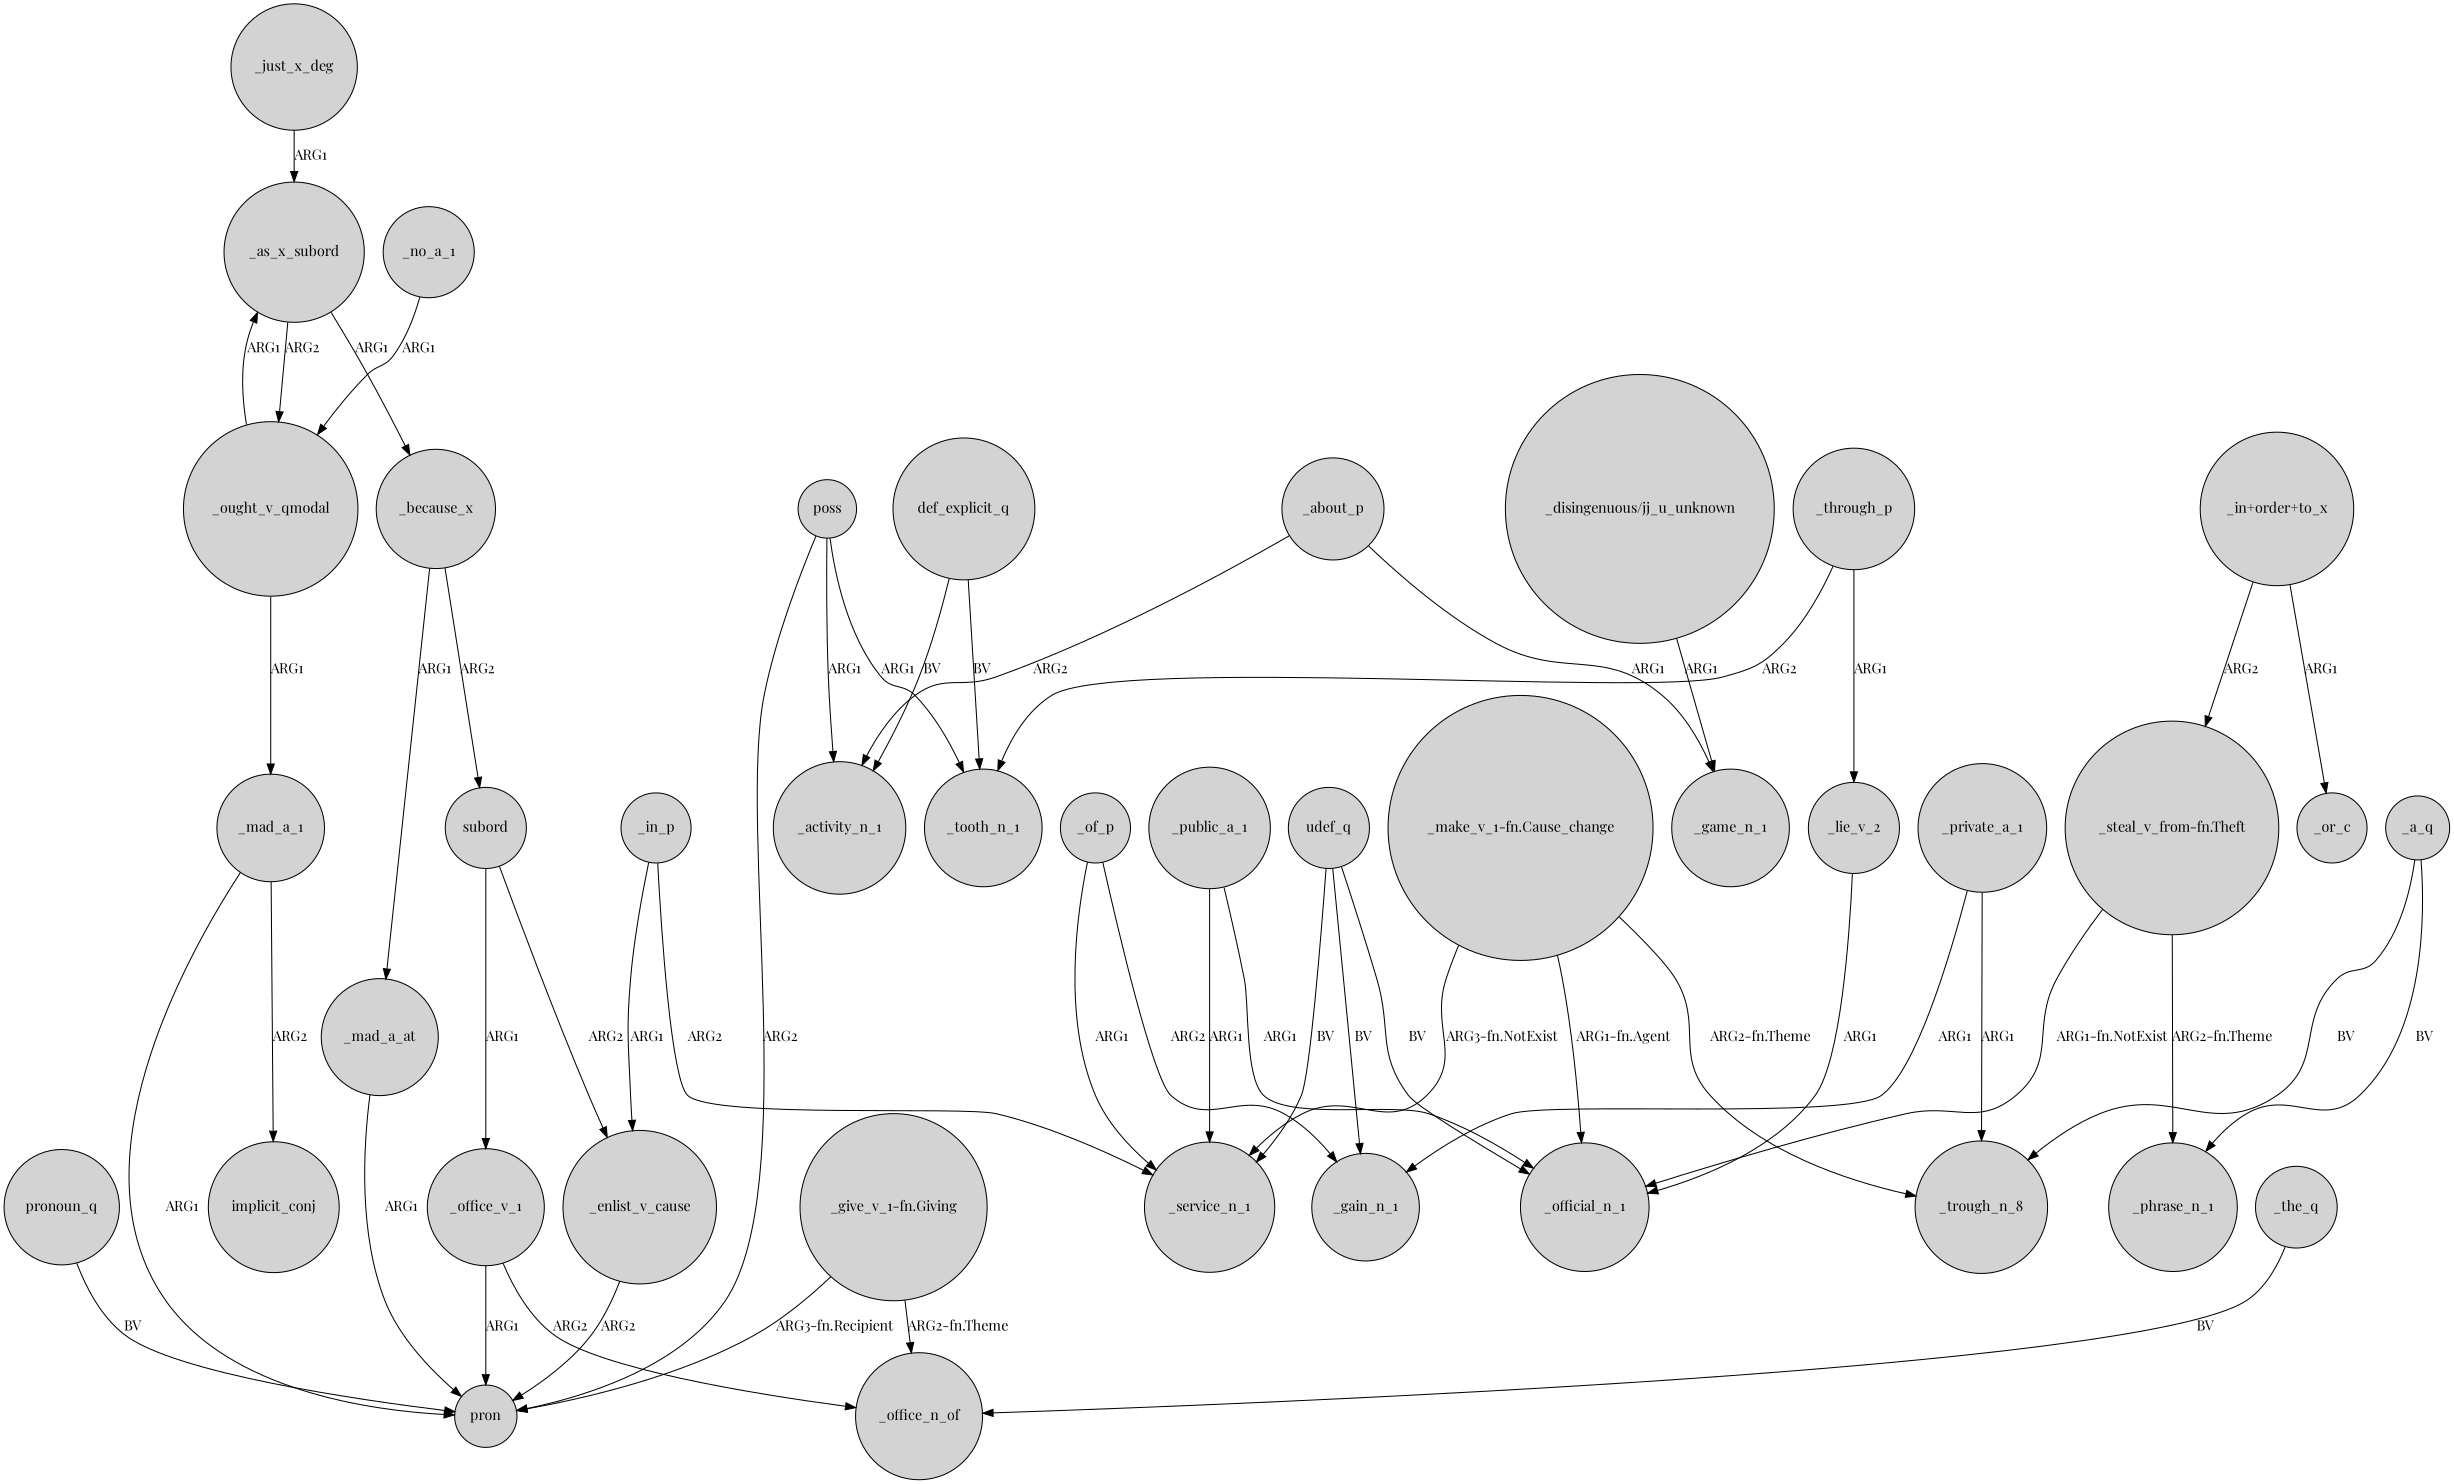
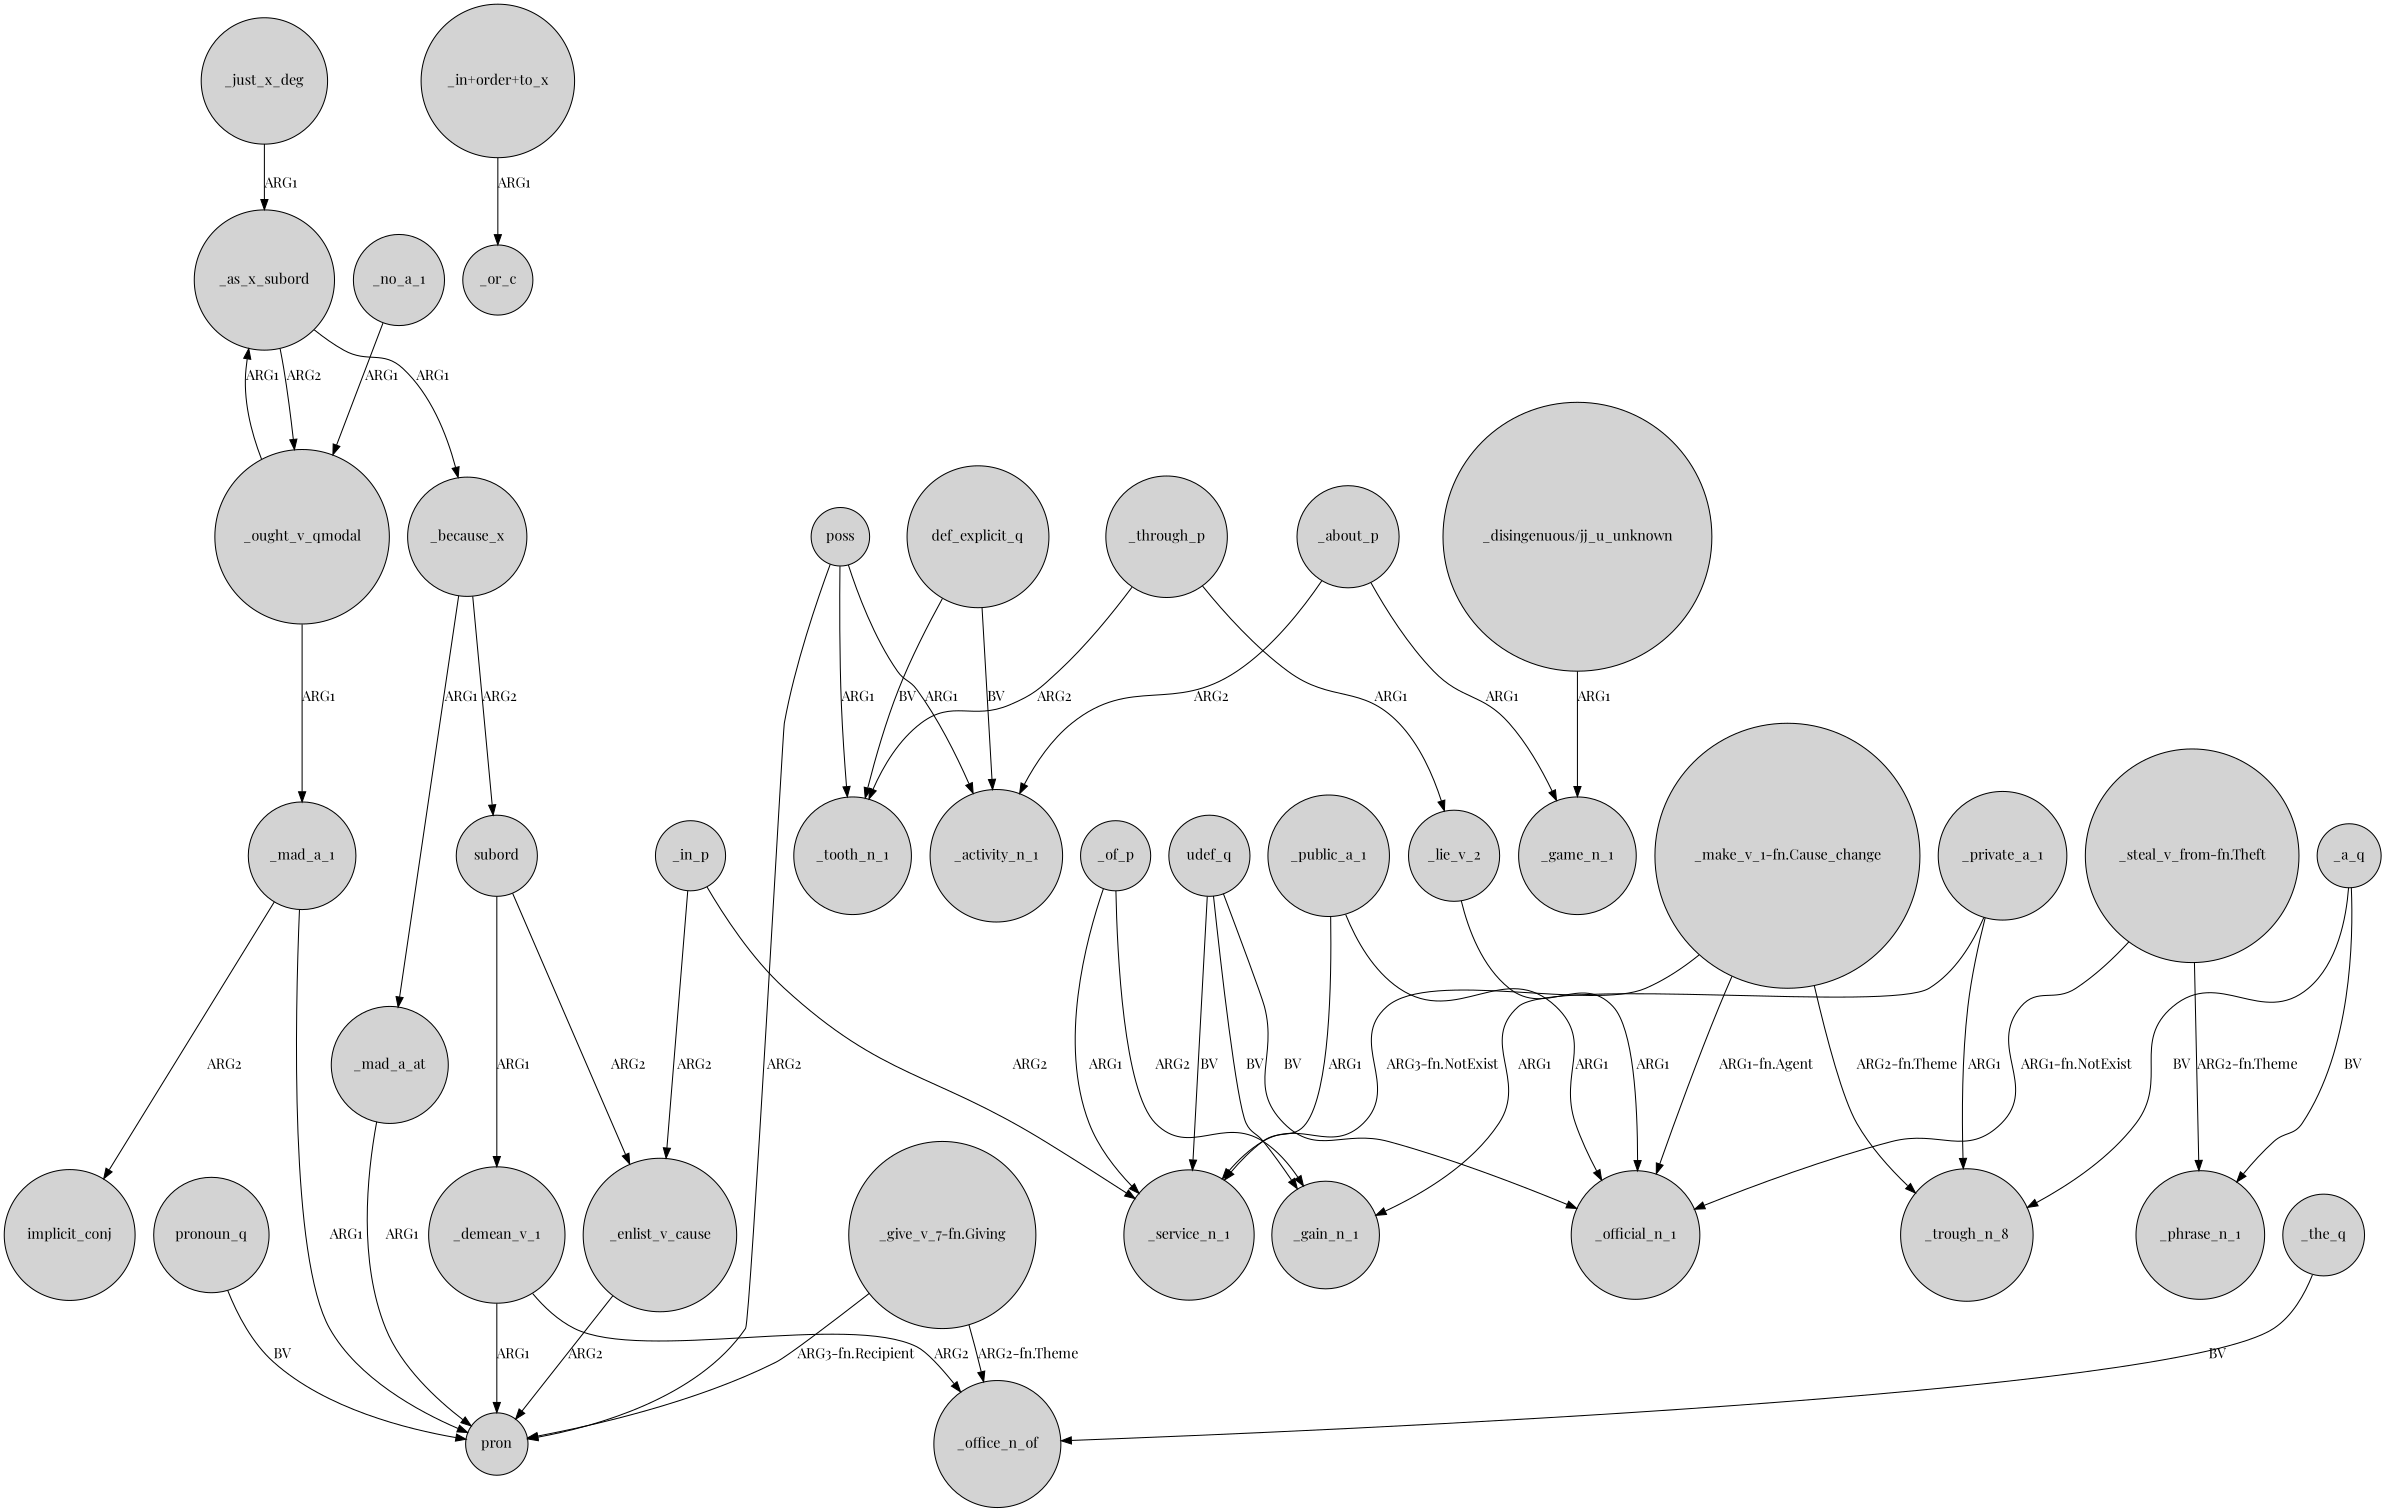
(2231, 649) -> none
(647, 1037) -> (695, 1065)
(486, 1207) -> (497, 1235)
(894, 1207) -> (942, 1235)
